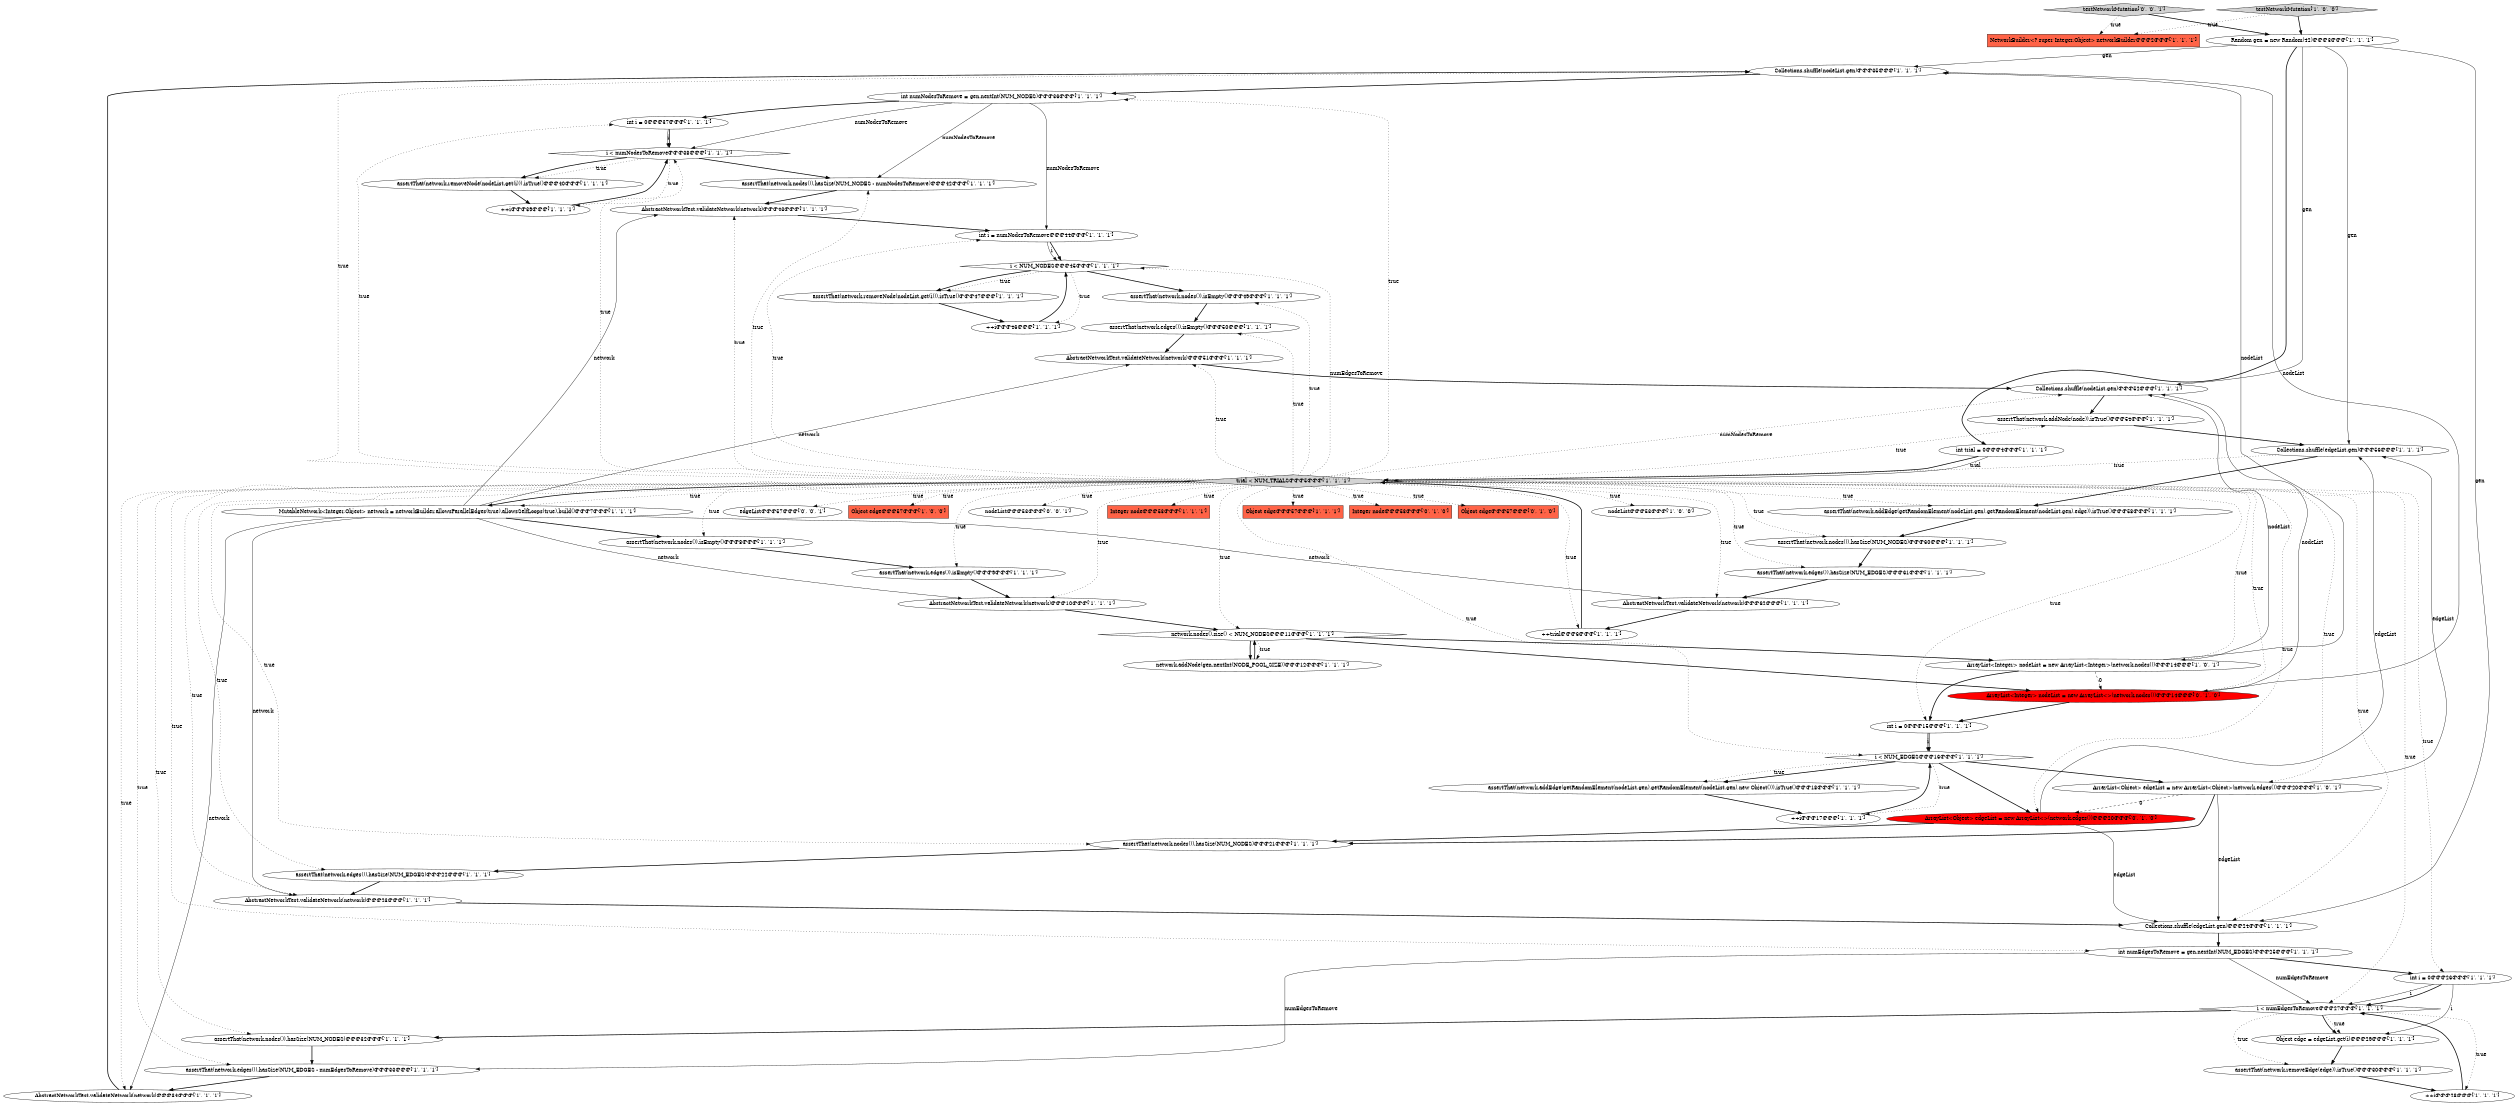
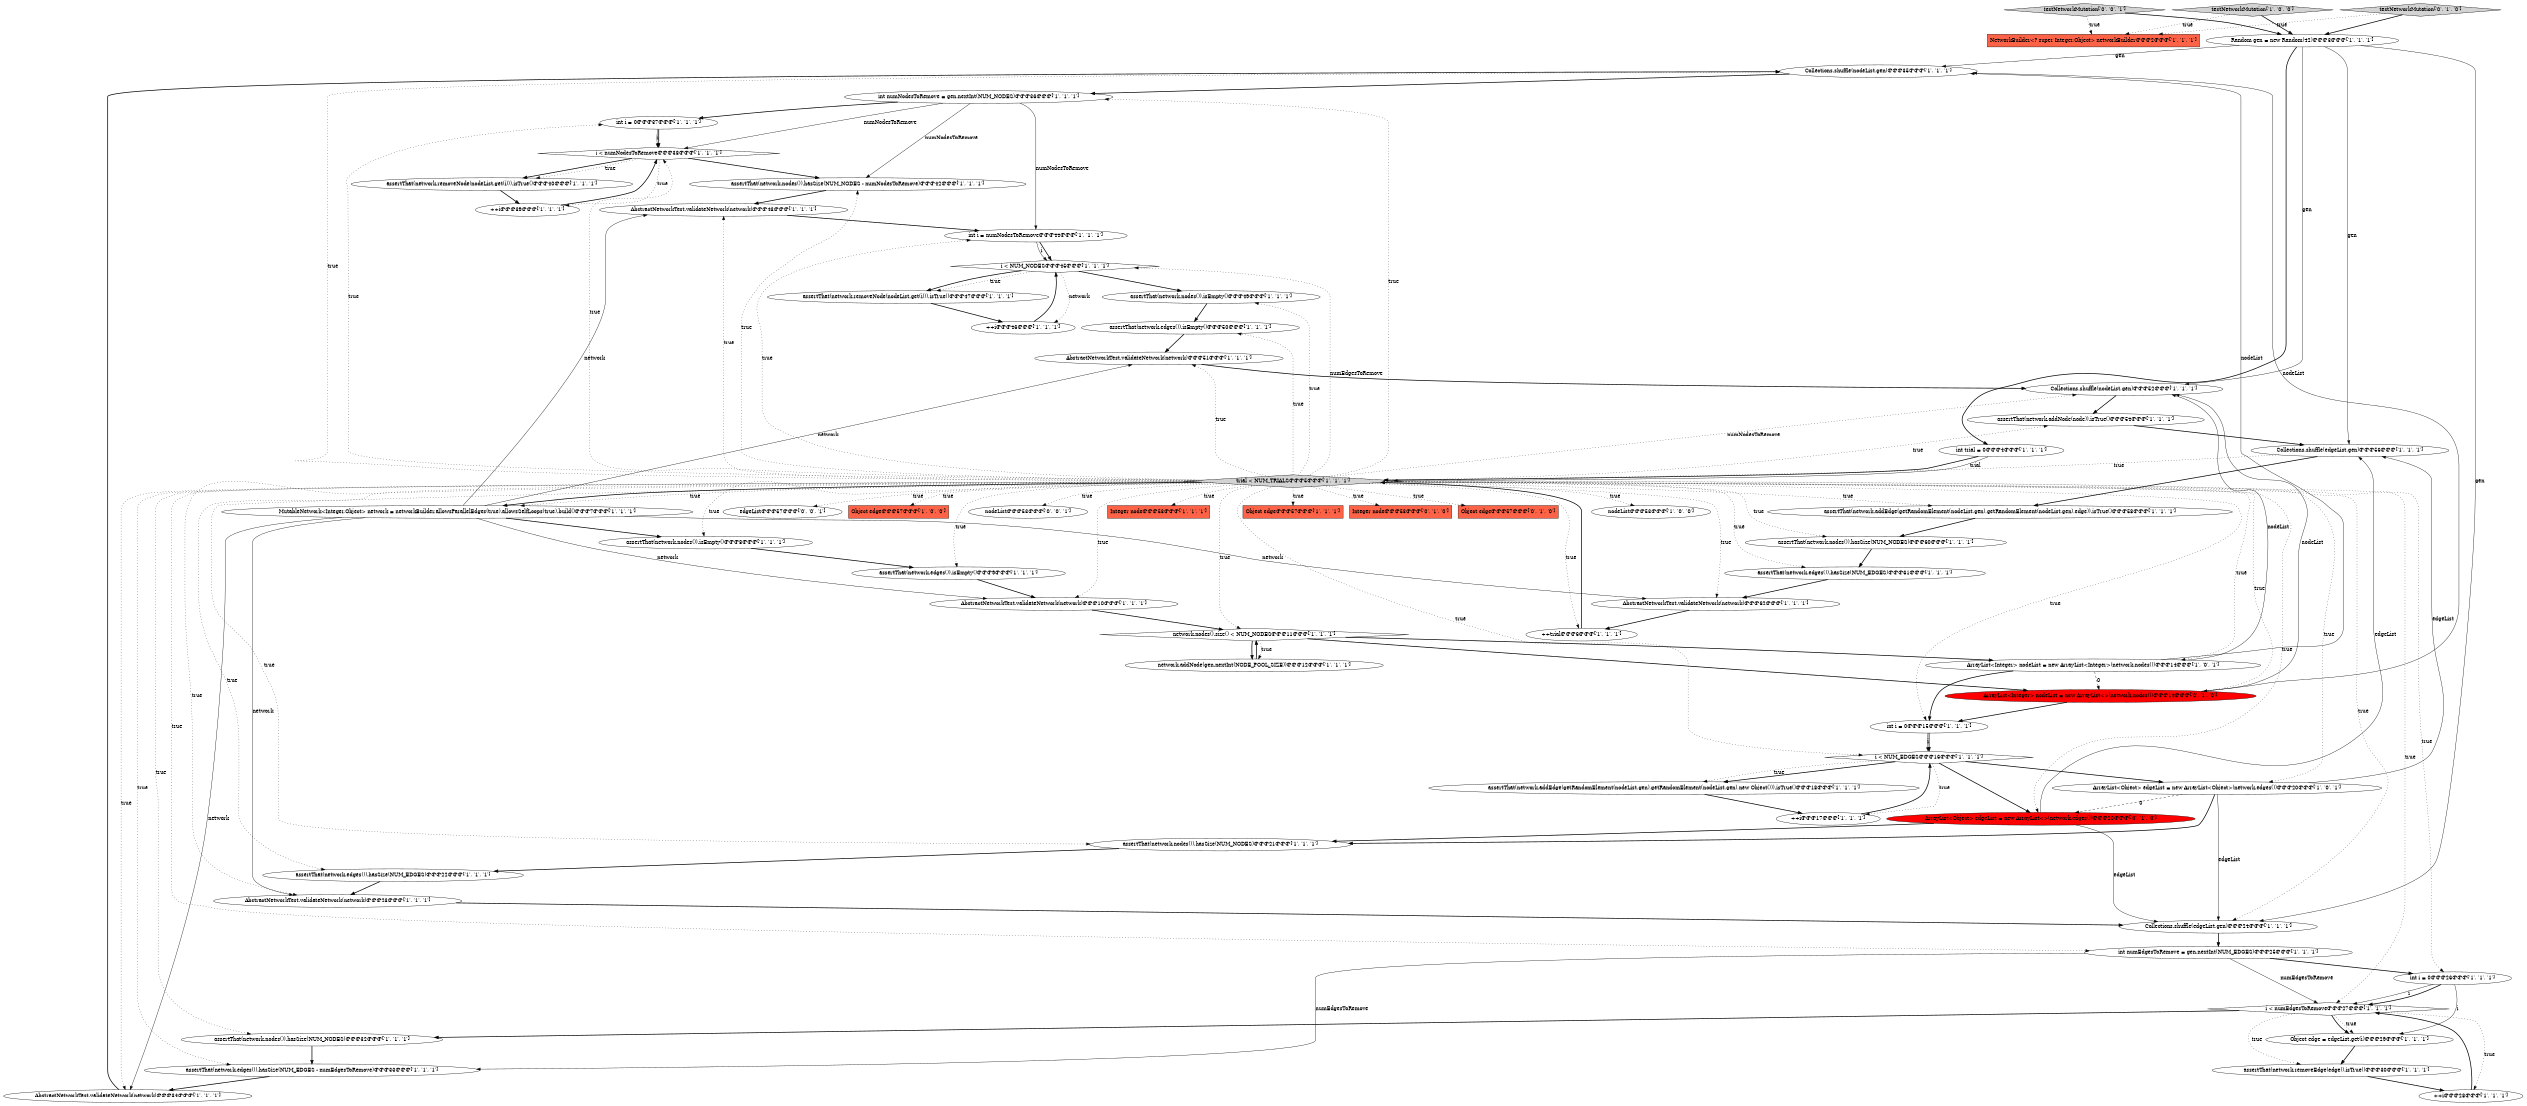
none -> (2421, 10)
(1085, 297) -> (1079, 297)
